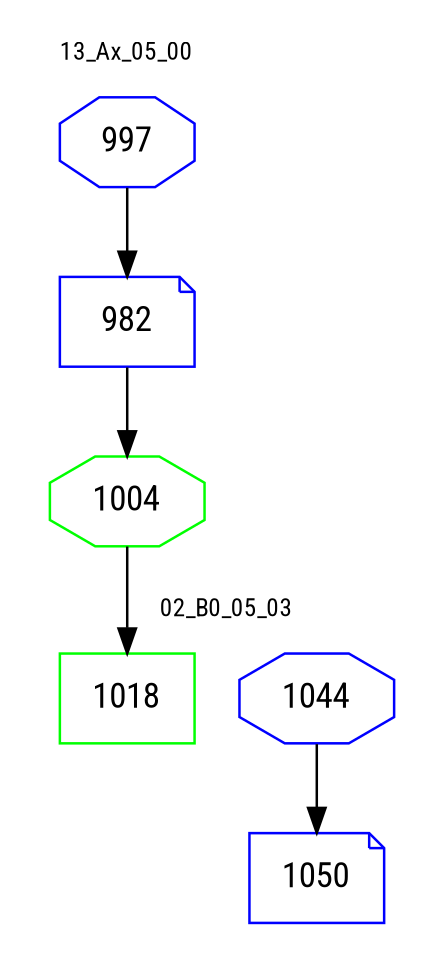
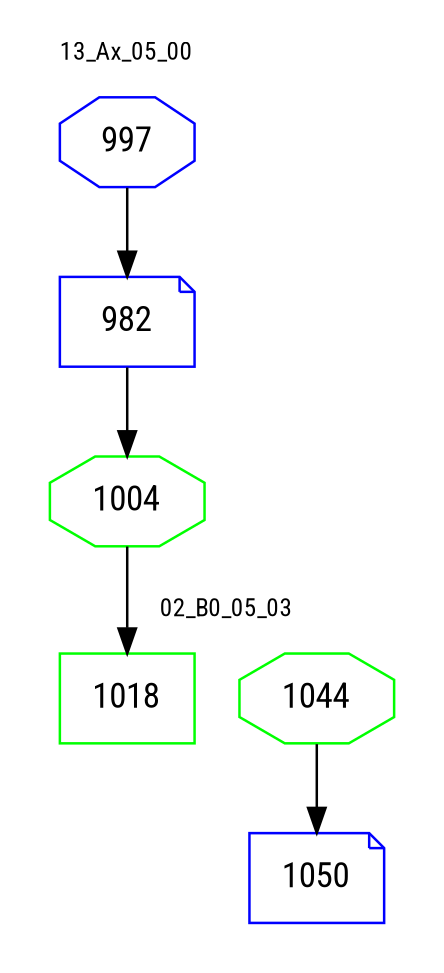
(317, 698) -> (317, 698)
